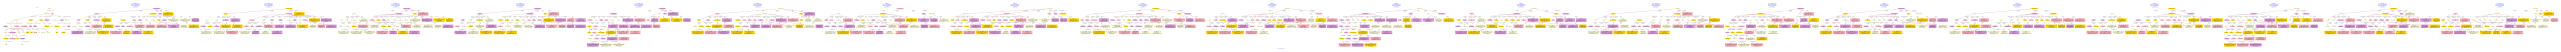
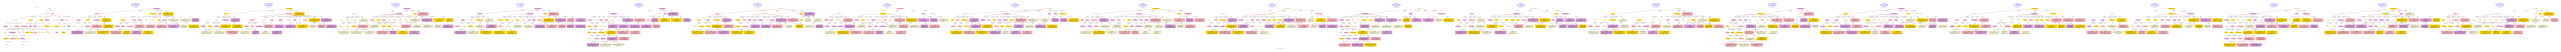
none -> (41, 26)
(57, 32) -> (57, 32)
